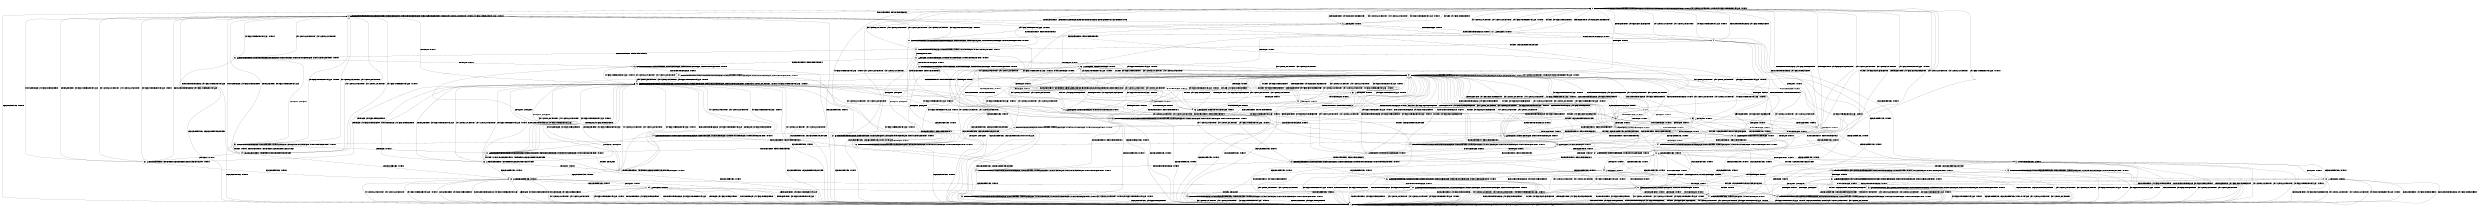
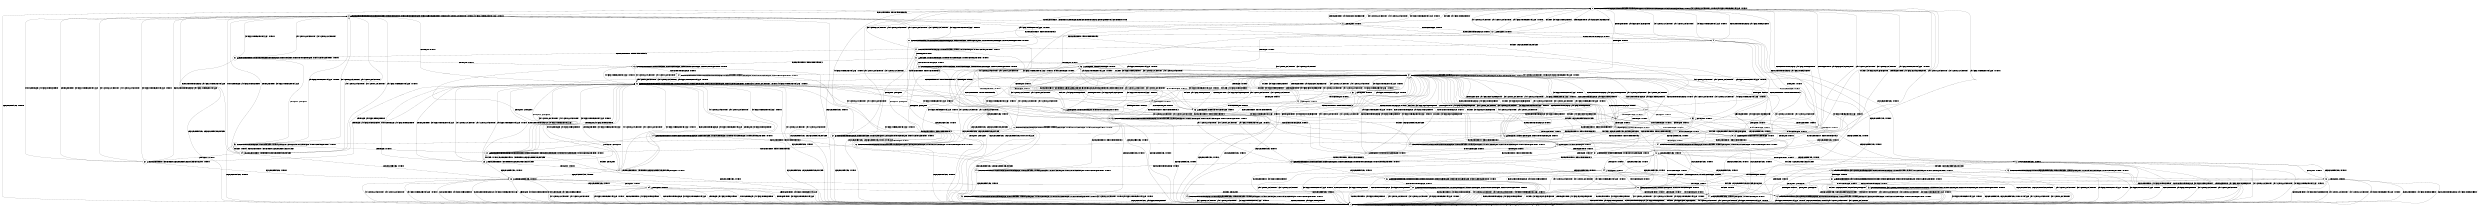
(1137, 140) -> (1137, 140)
(1305, 168) -> none
(1808, 188) -> (1808, 188)
